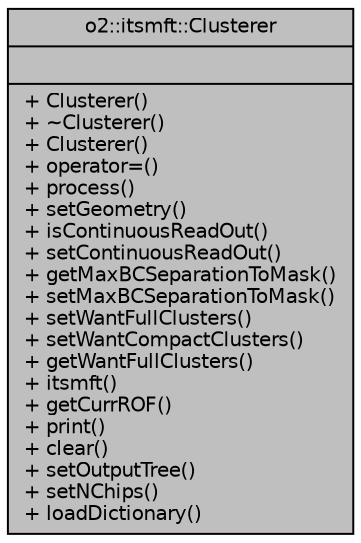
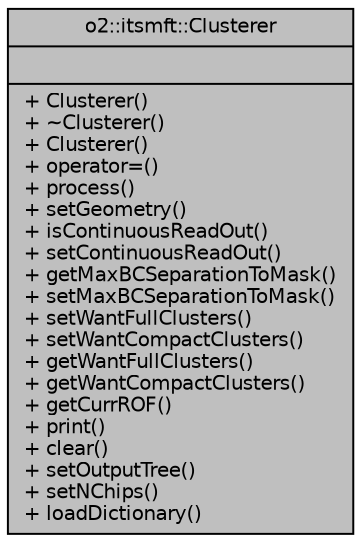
(71, 384) -> (165, 384)
